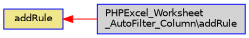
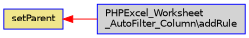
(33, 19) -> (33, 19)
